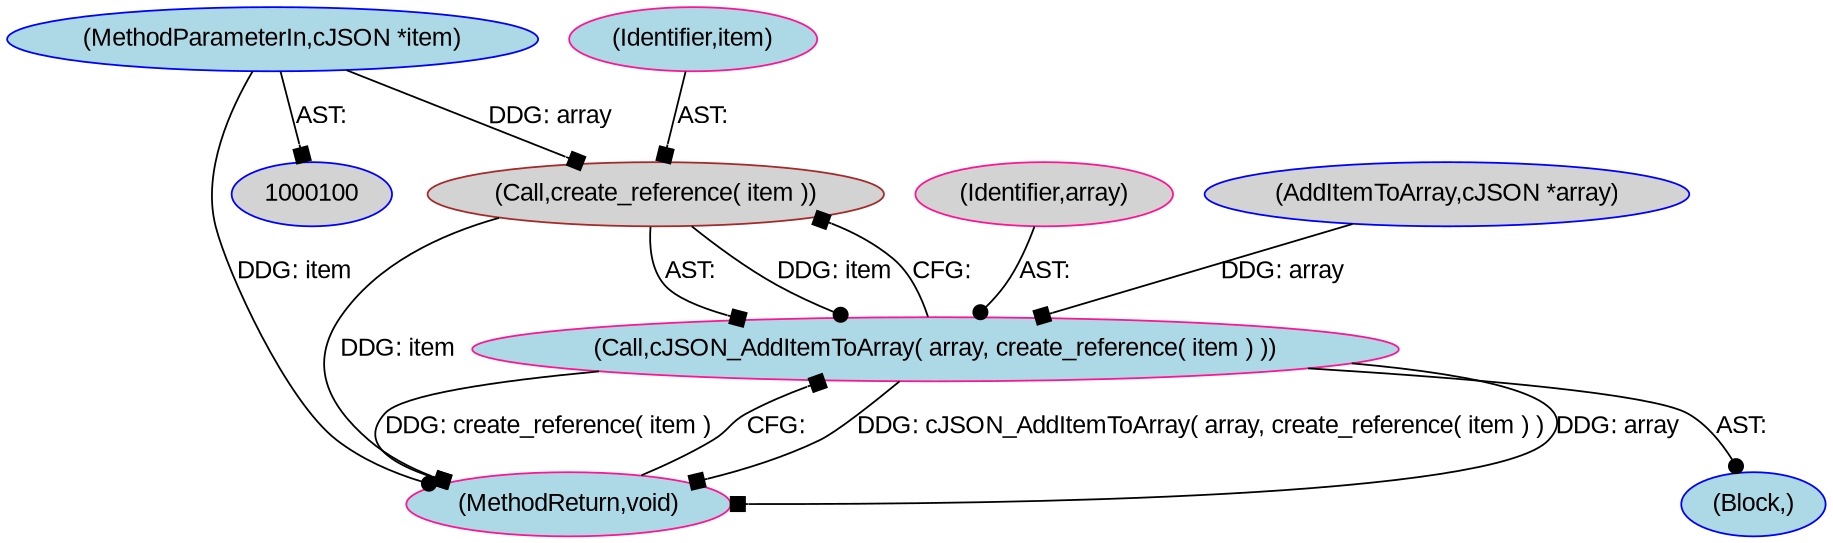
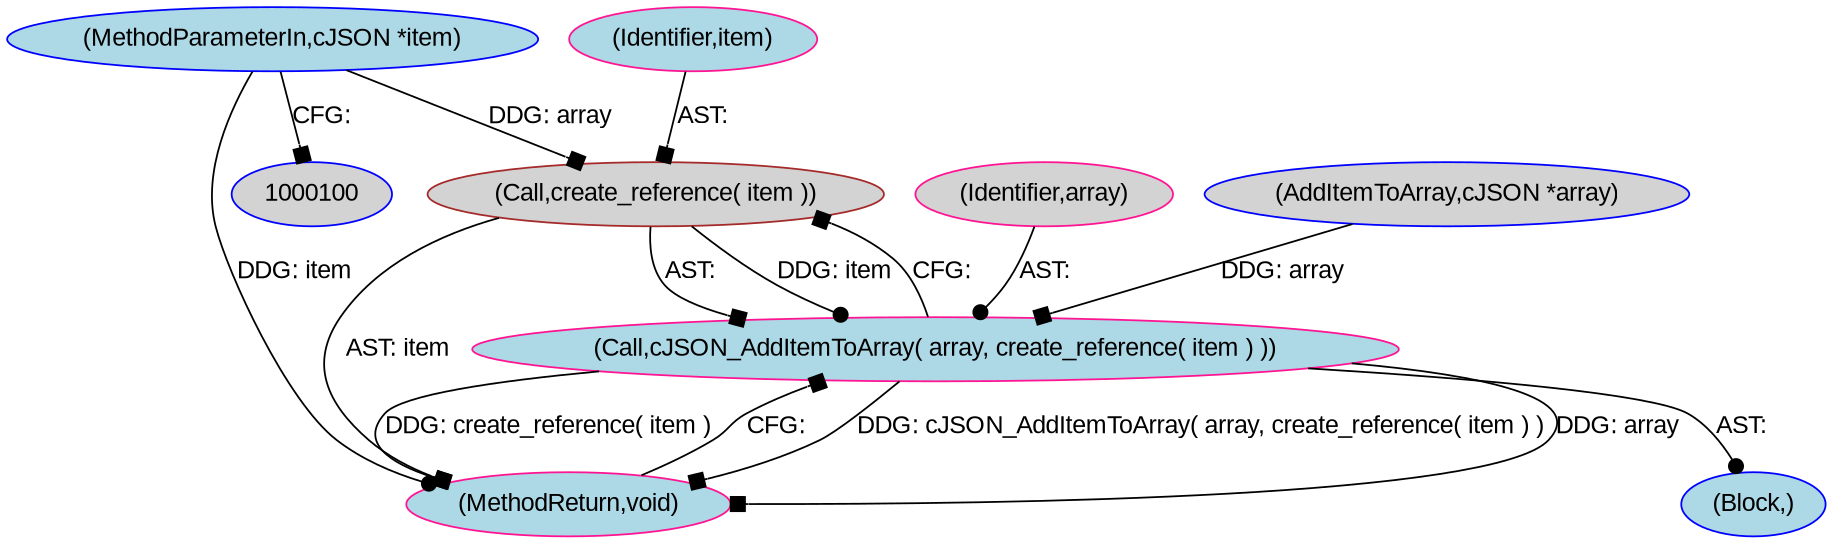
(325, 117) -> (325, 117)
(398, 349) -> (398, 349)
